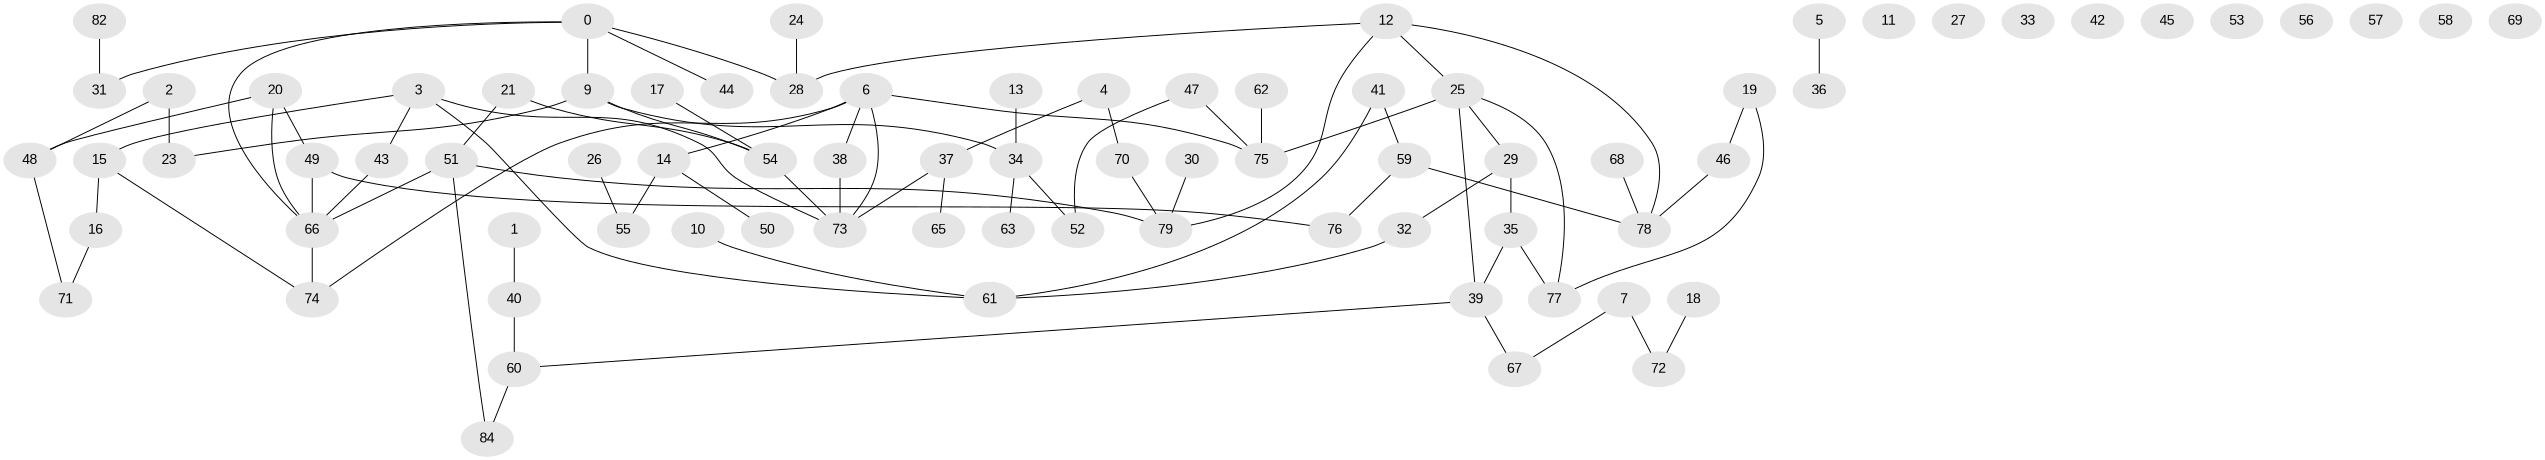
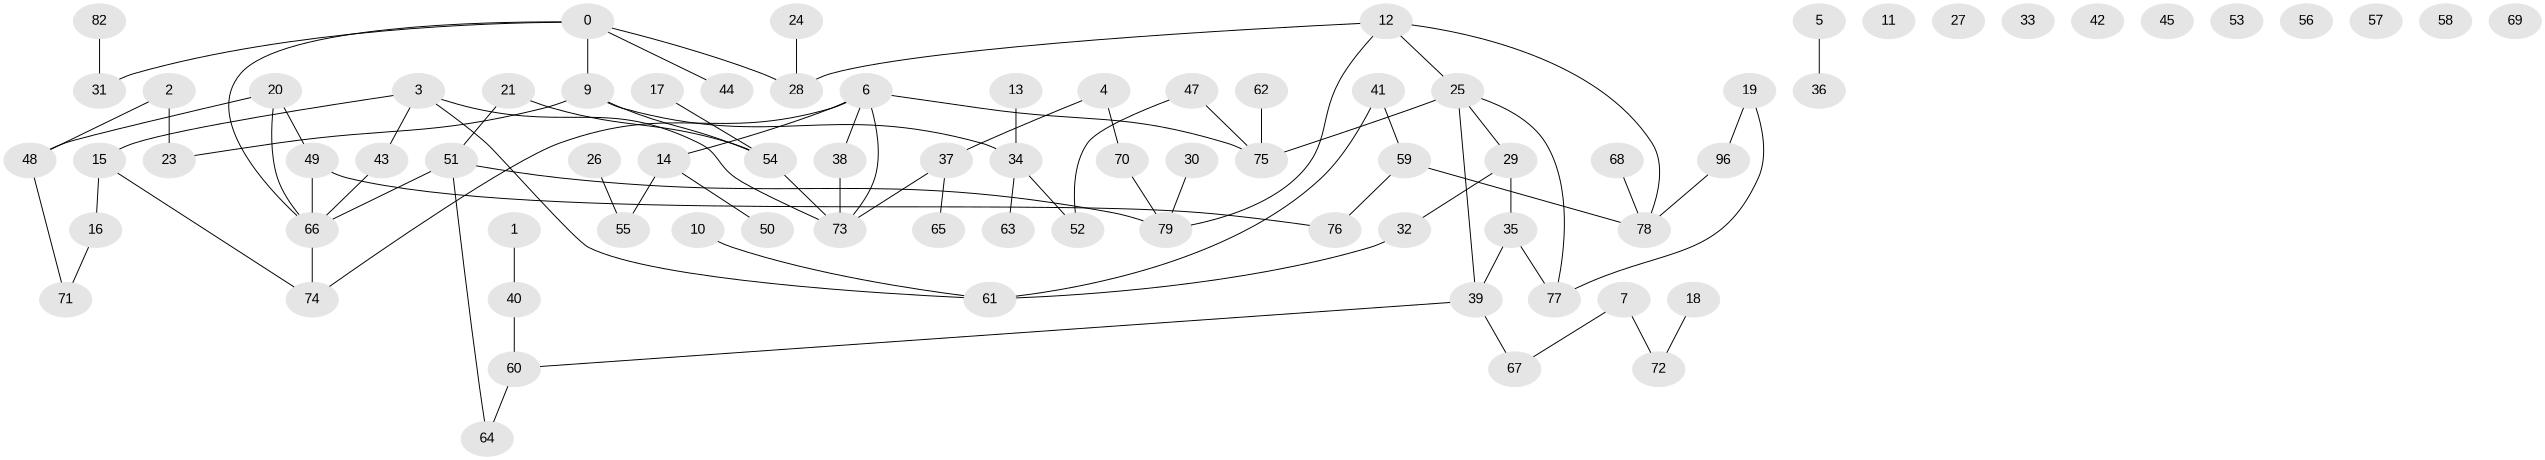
(1724, 160) -> (1724, 160)
(487, 439) -> (487, 439)
